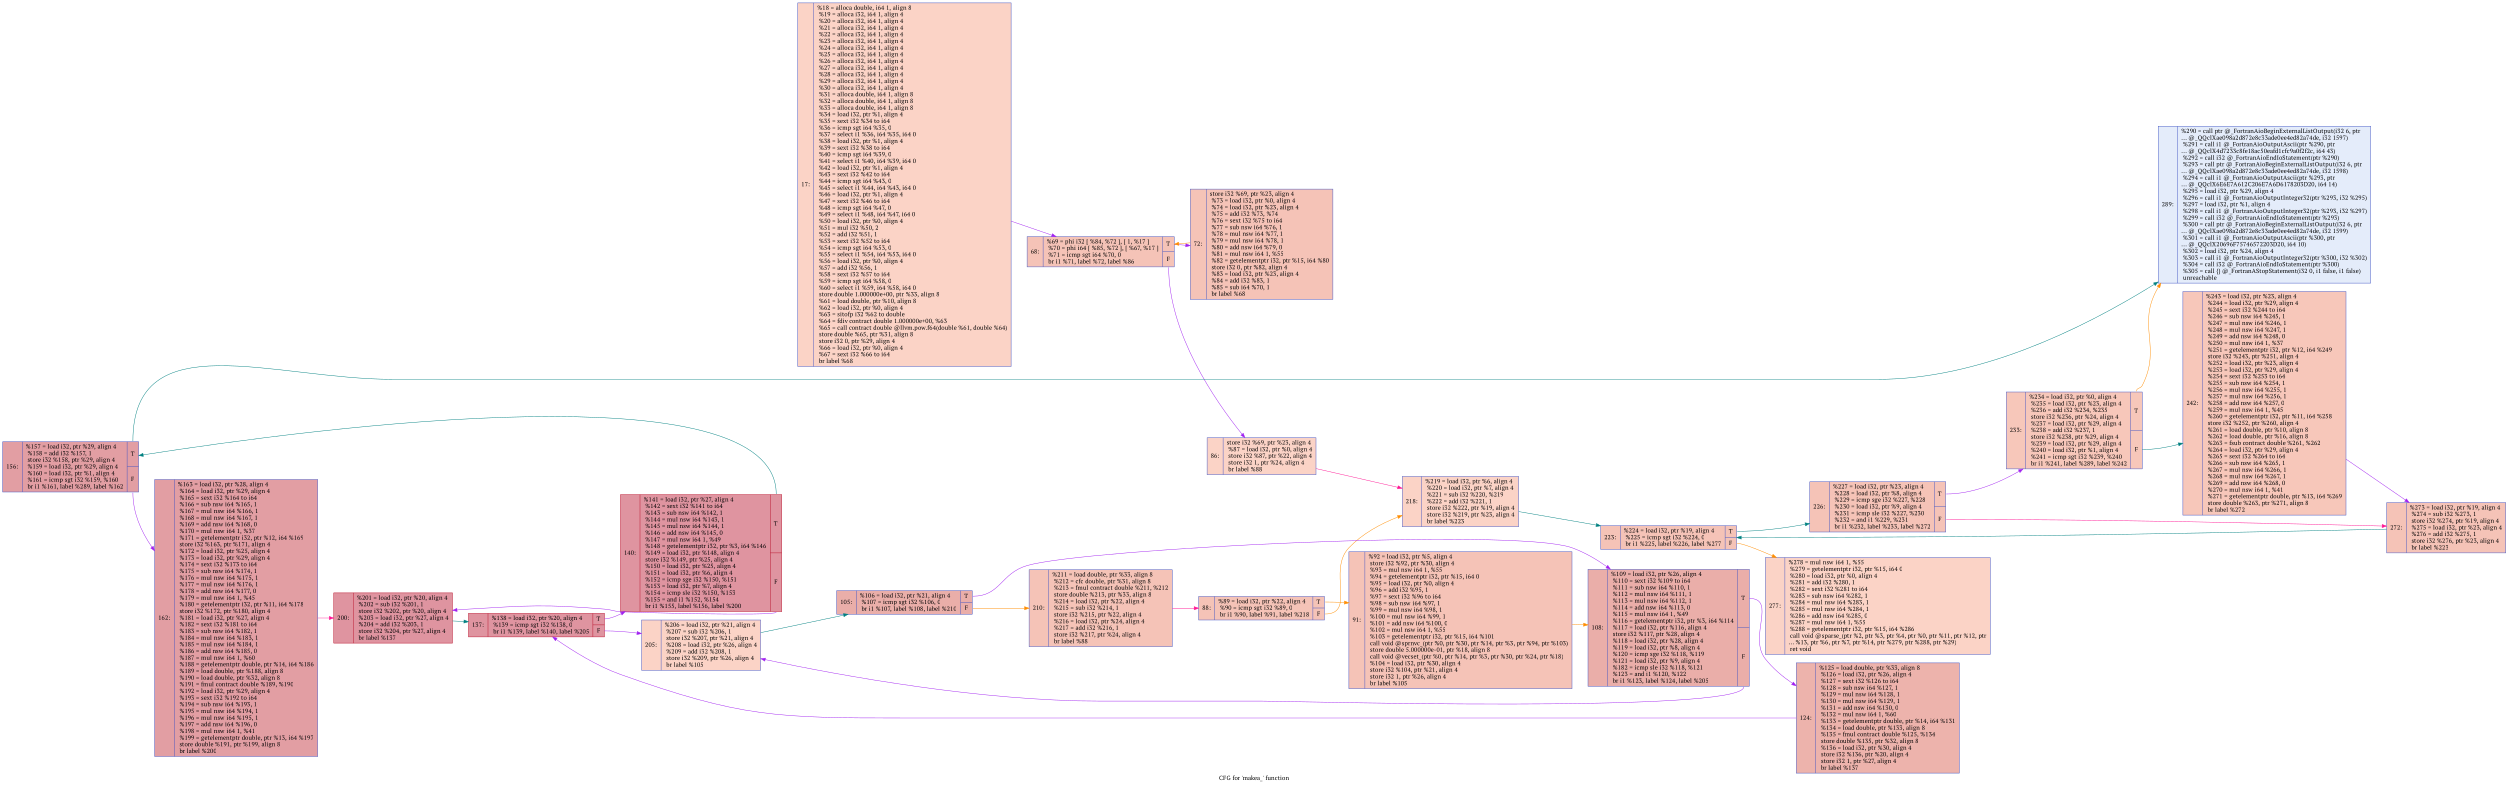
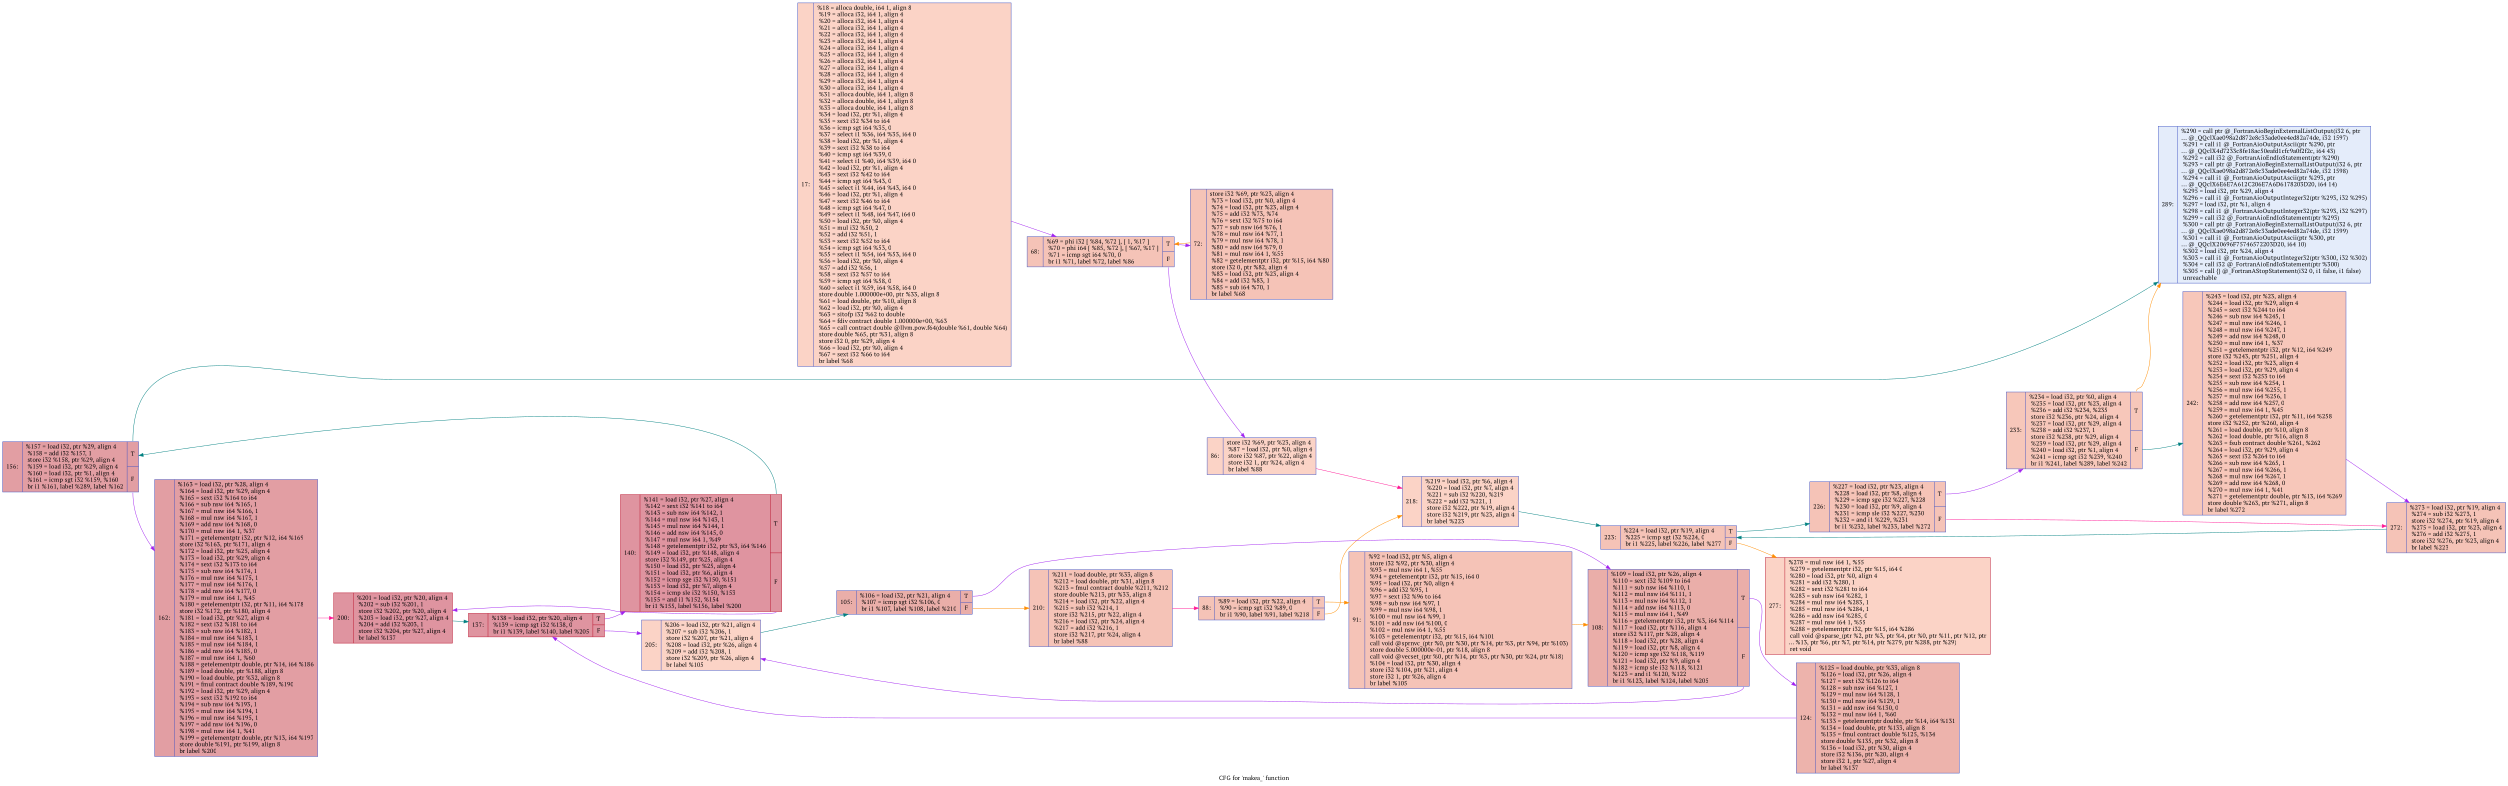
(1102, 581) -> (1104, 581)
(1878, 606) -> (1878, 606)
